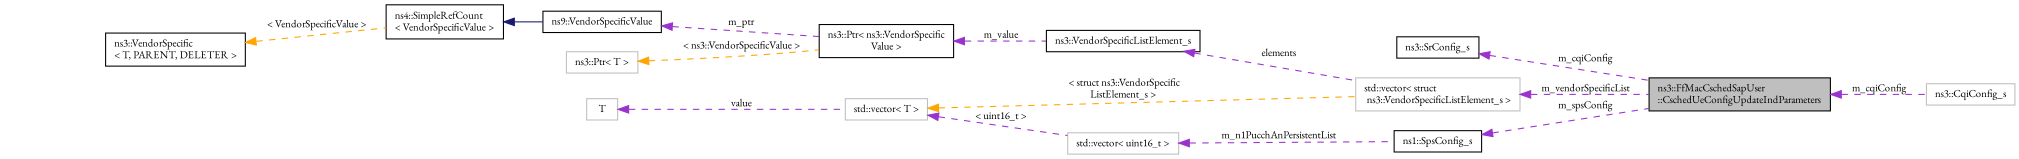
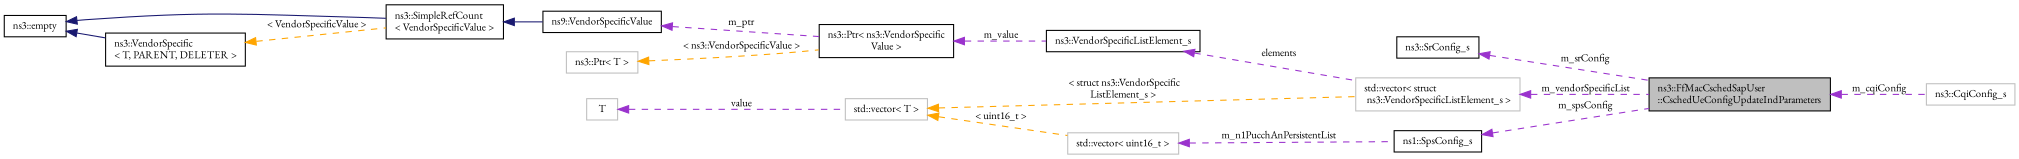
(445, 22) -> (445, 22)
none -> (35, 26)
(1585, 59) -> (1585, 59)
(1003, 126) -> (1003, 126)
